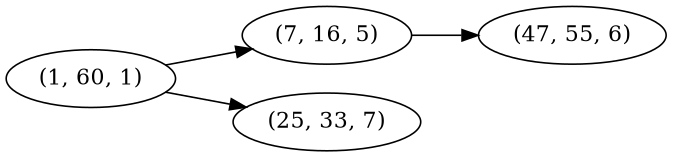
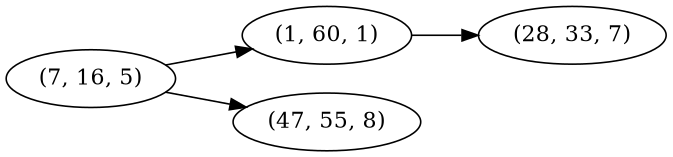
(572, 35) -> (327, 122)
(201, 58) -> (201, 58)
(327, 122) -> (572, 35)
